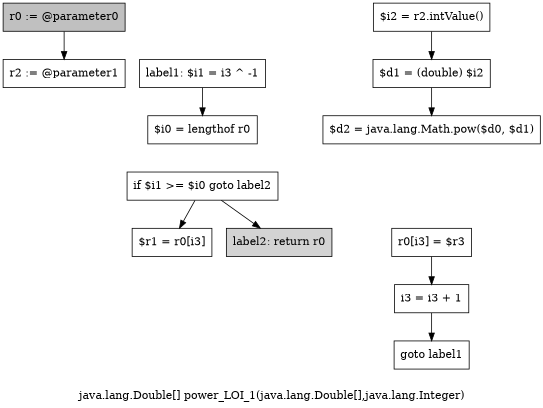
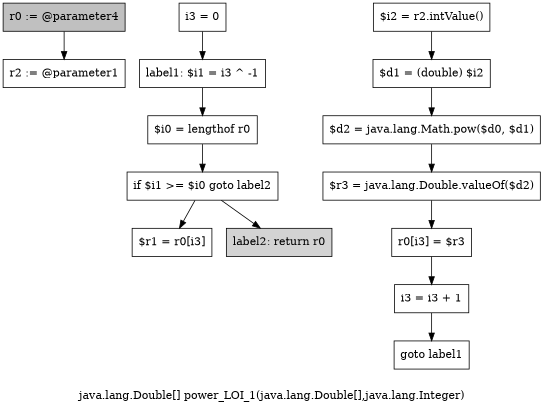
(64, 17) -> (64, 17)
none -> (203, 17)
none -> (203, 154)
none -> (432, 186)
